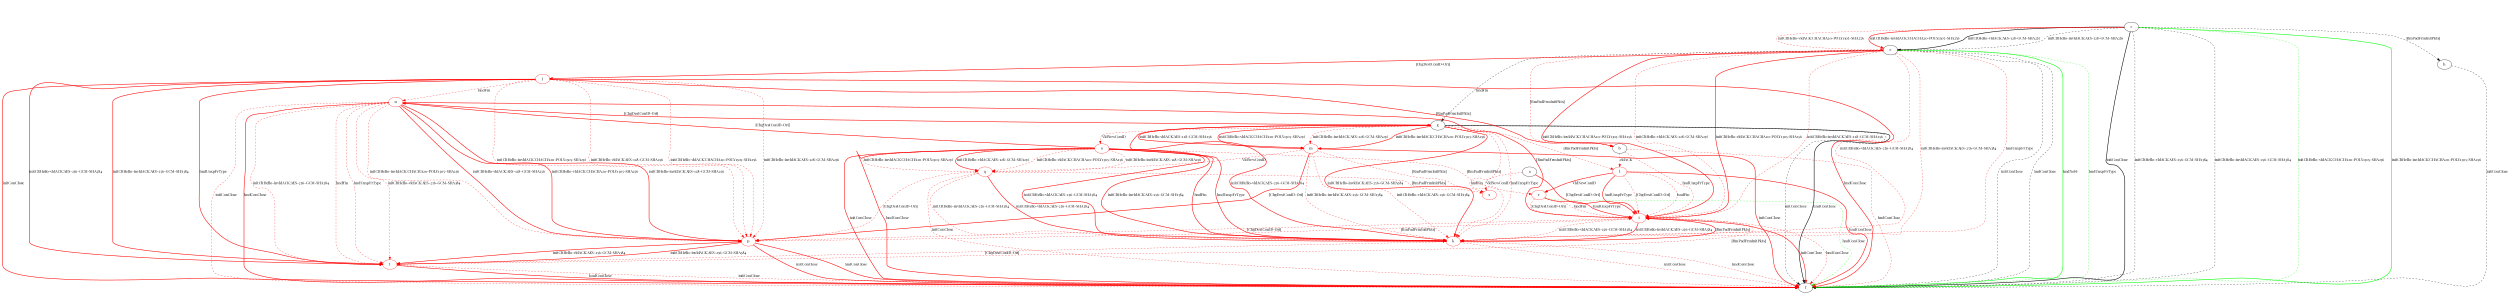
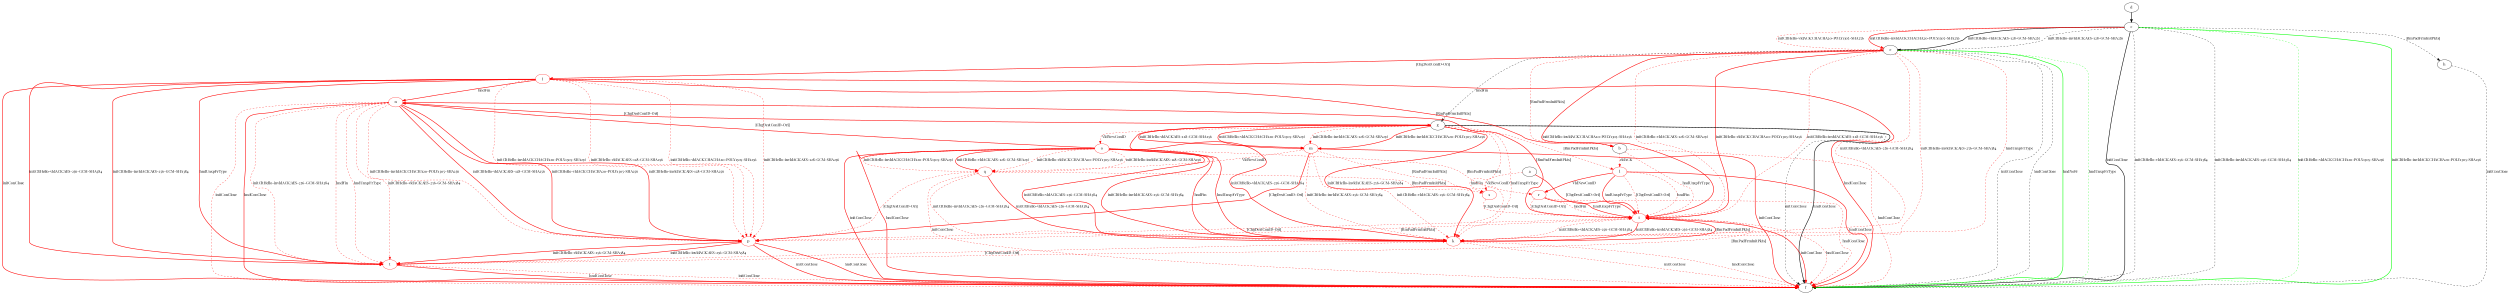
none -> (2131, 7)
(470, 90) -> (470, 90)
(1744, 201) -> (1744, 201)
none -> (1544, 215)
